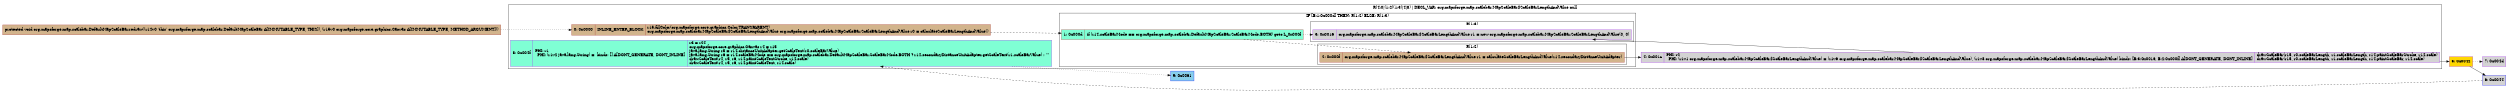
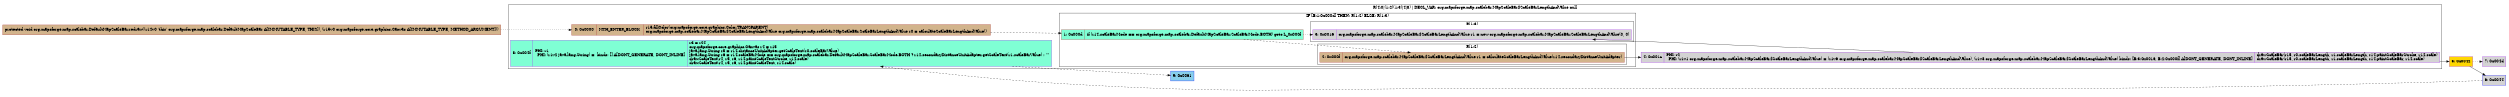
(620, 30) -> (619, 30)
(1090, 71) -> (1090, 71)
